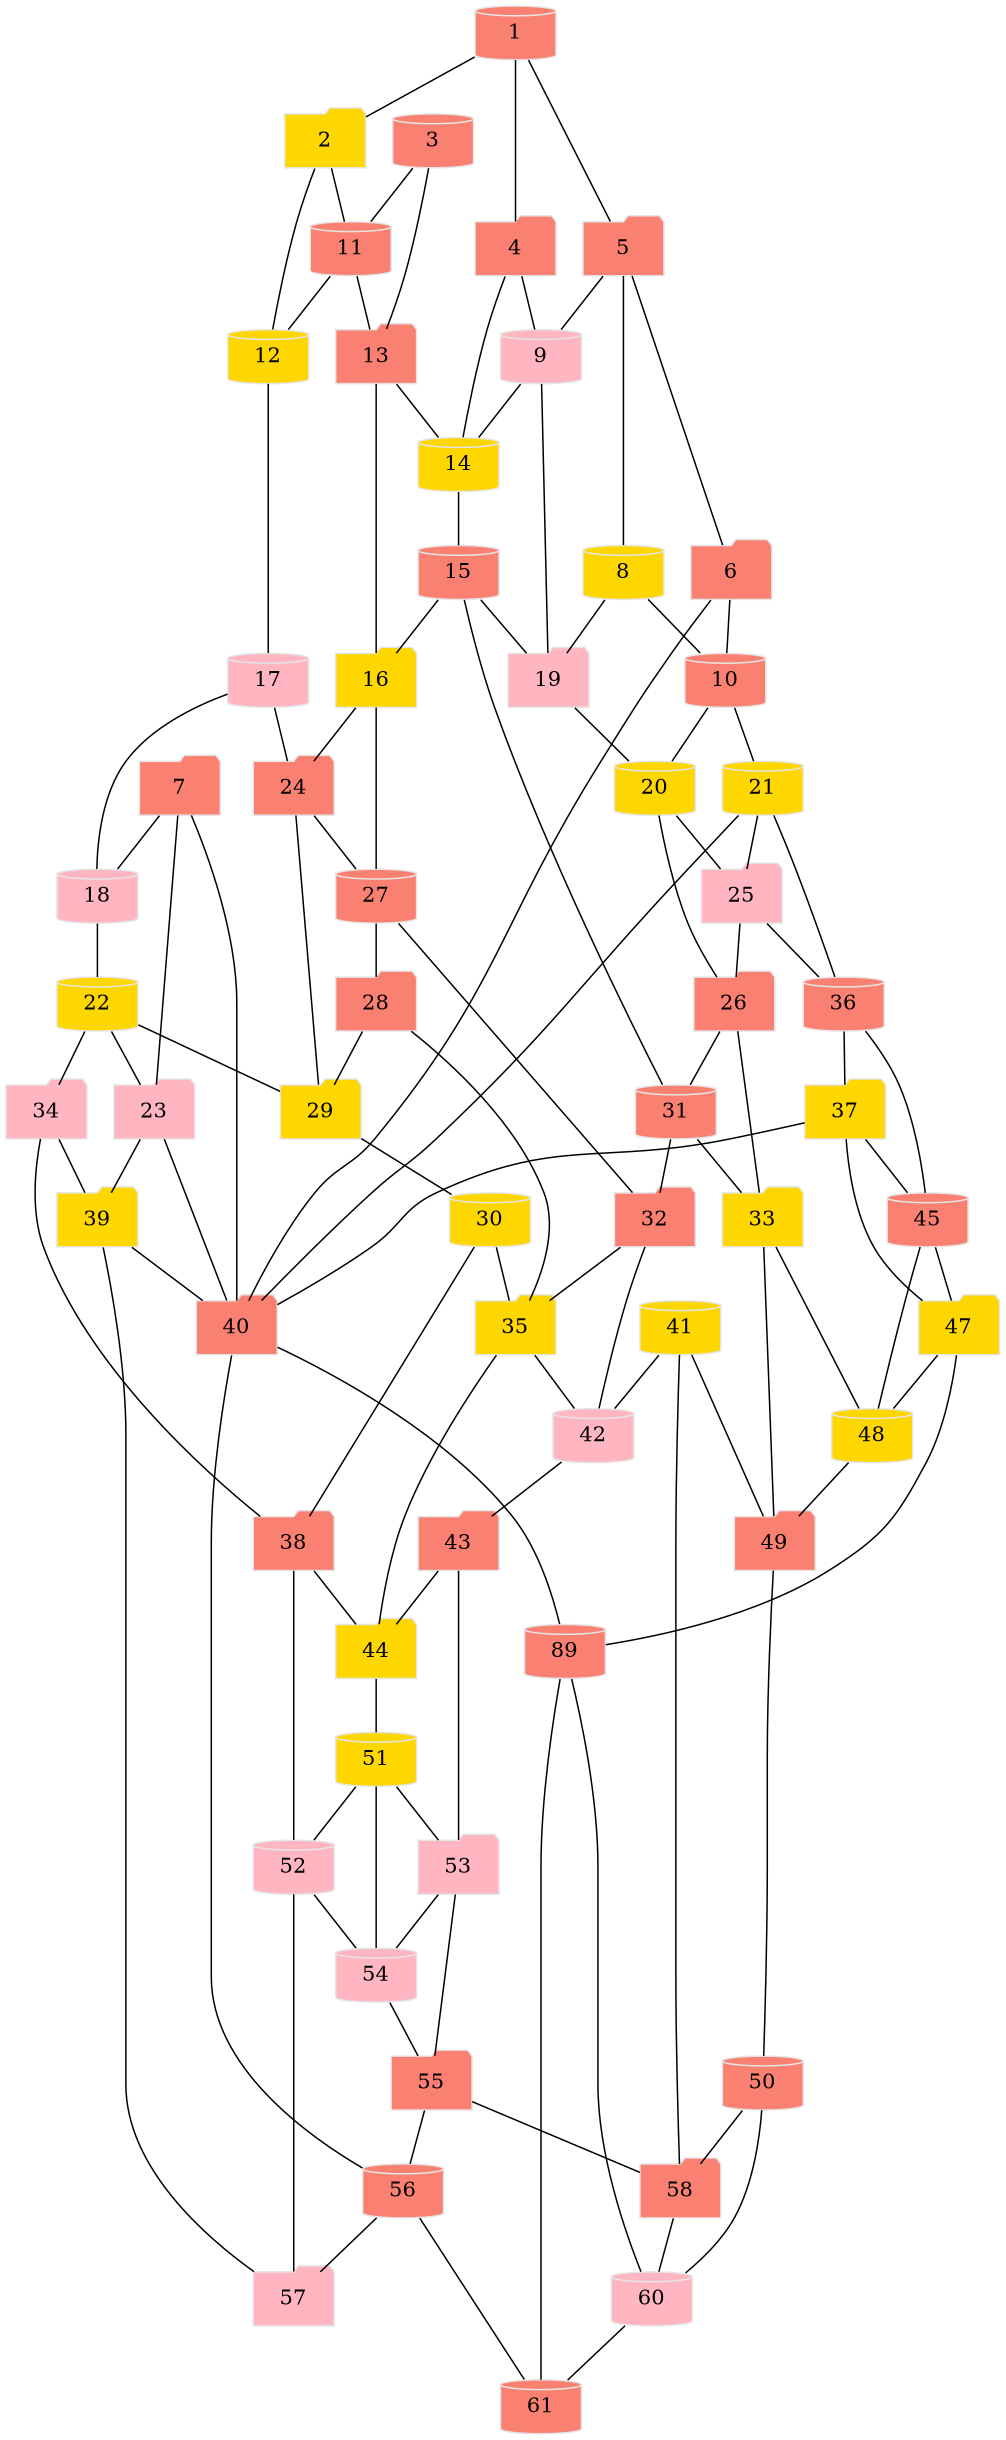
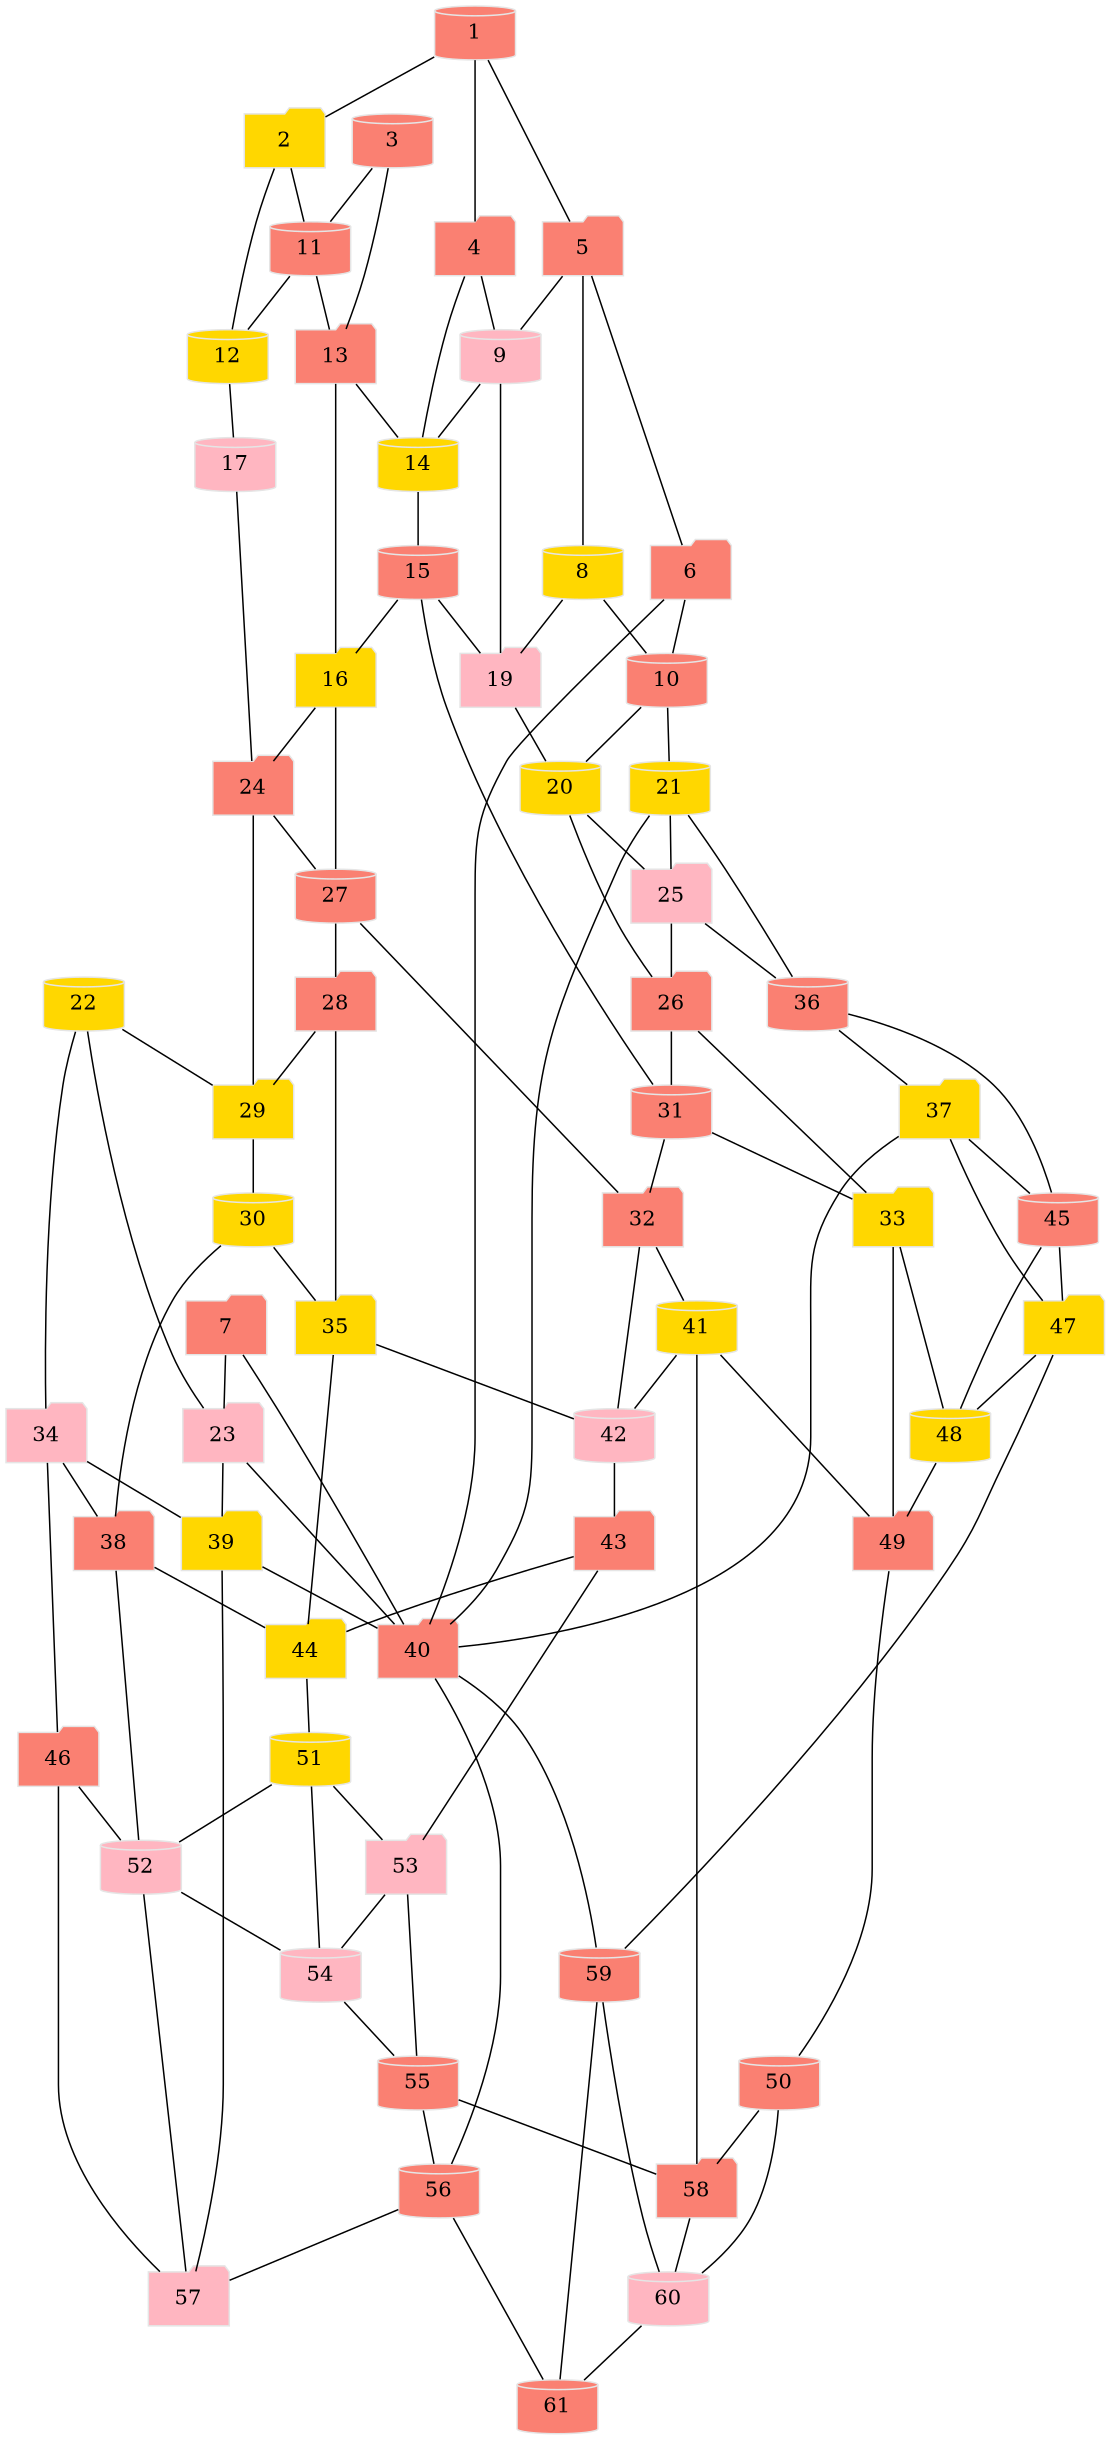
(97, 896) -> none
(585, 1274) -> (670, 1274)
(565, 1651) -> (599, 1975)
none -> (58, 1759)
(432, 2083) -> (418, 2083)
